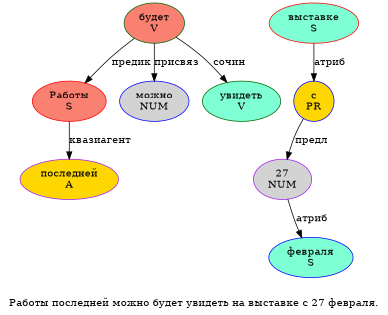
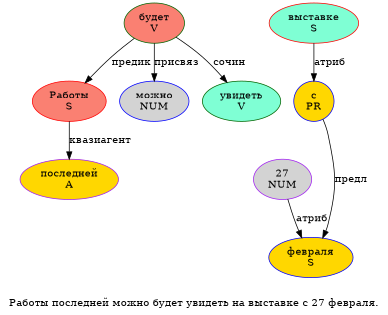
(295, 135) -> (334, 175)
(311, 257) -> (311, 257)
